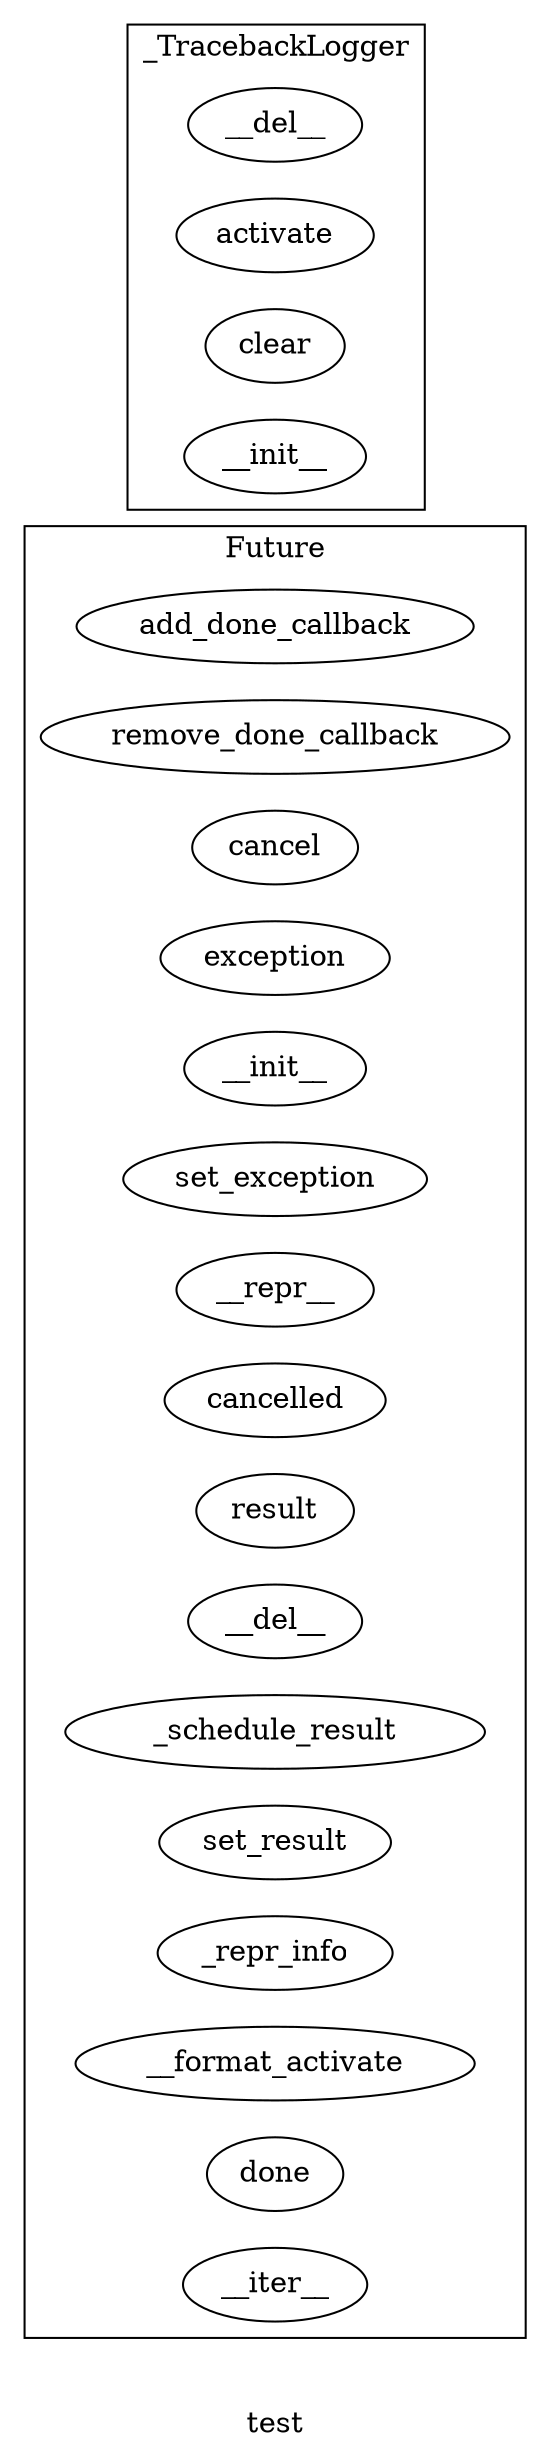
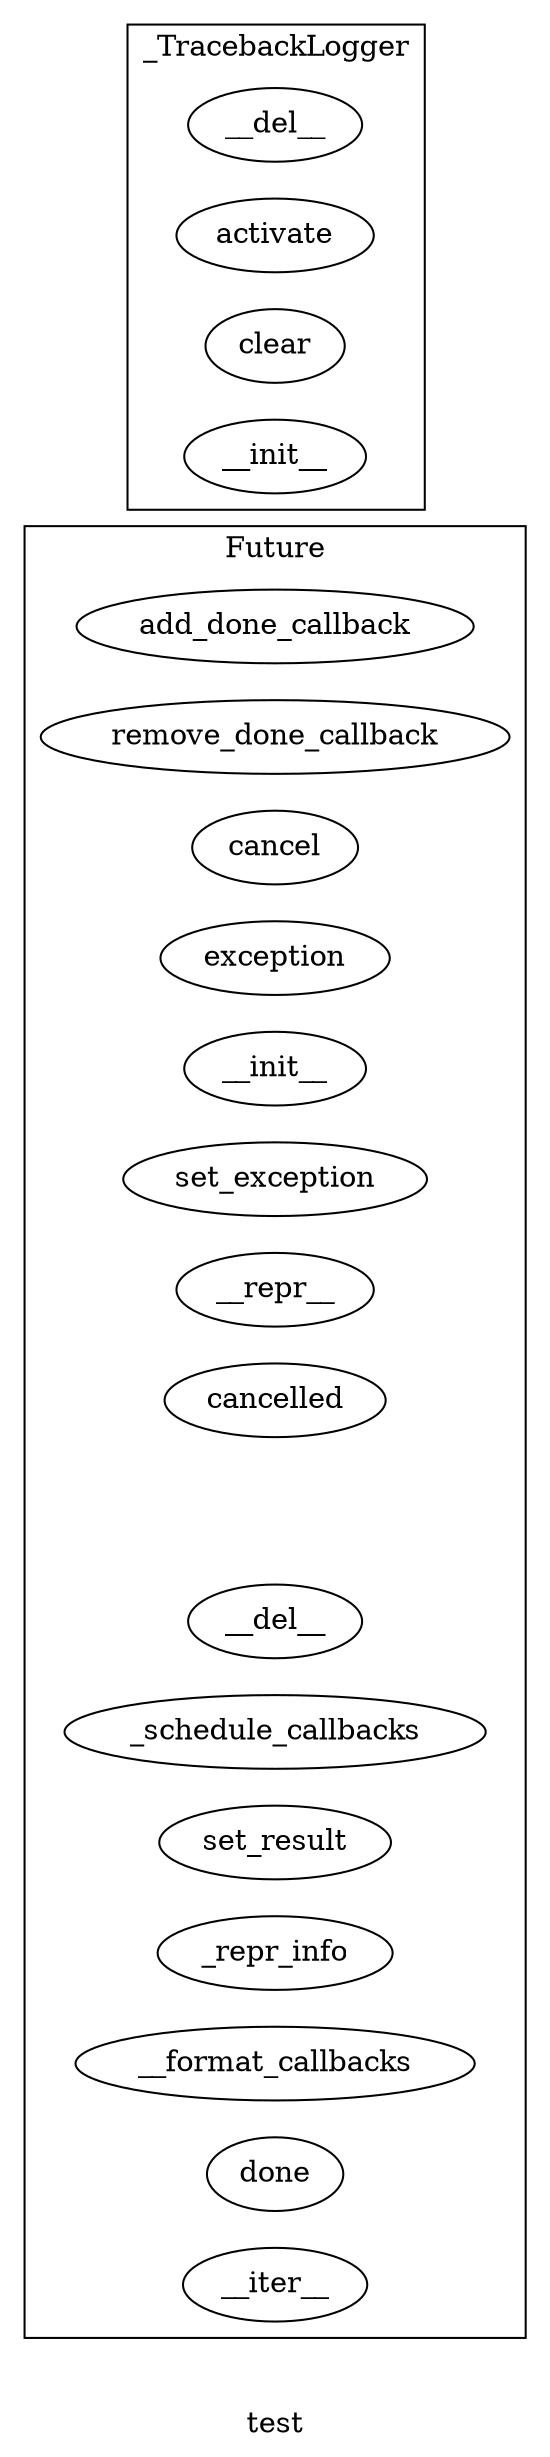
(275, 1511) -> none
(275, 1732) -> (275, 1732)
(275, 2064) -> (275, 2064)
